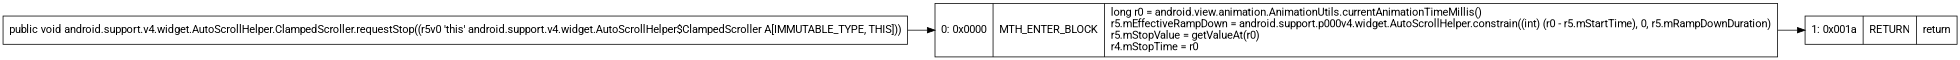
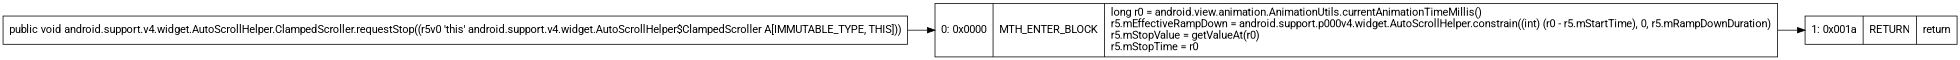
(1155, 47) -> (1155, 47)
